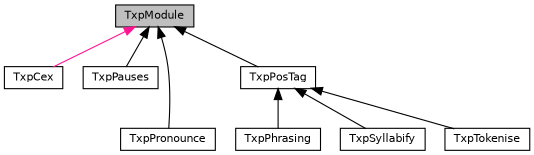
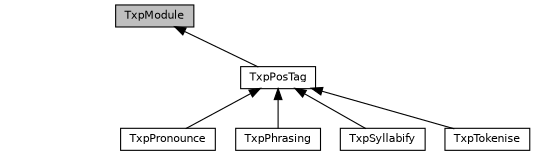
(34, 78) -> none
(121, 78) -> none
(169, 83) -> (218, 111)
